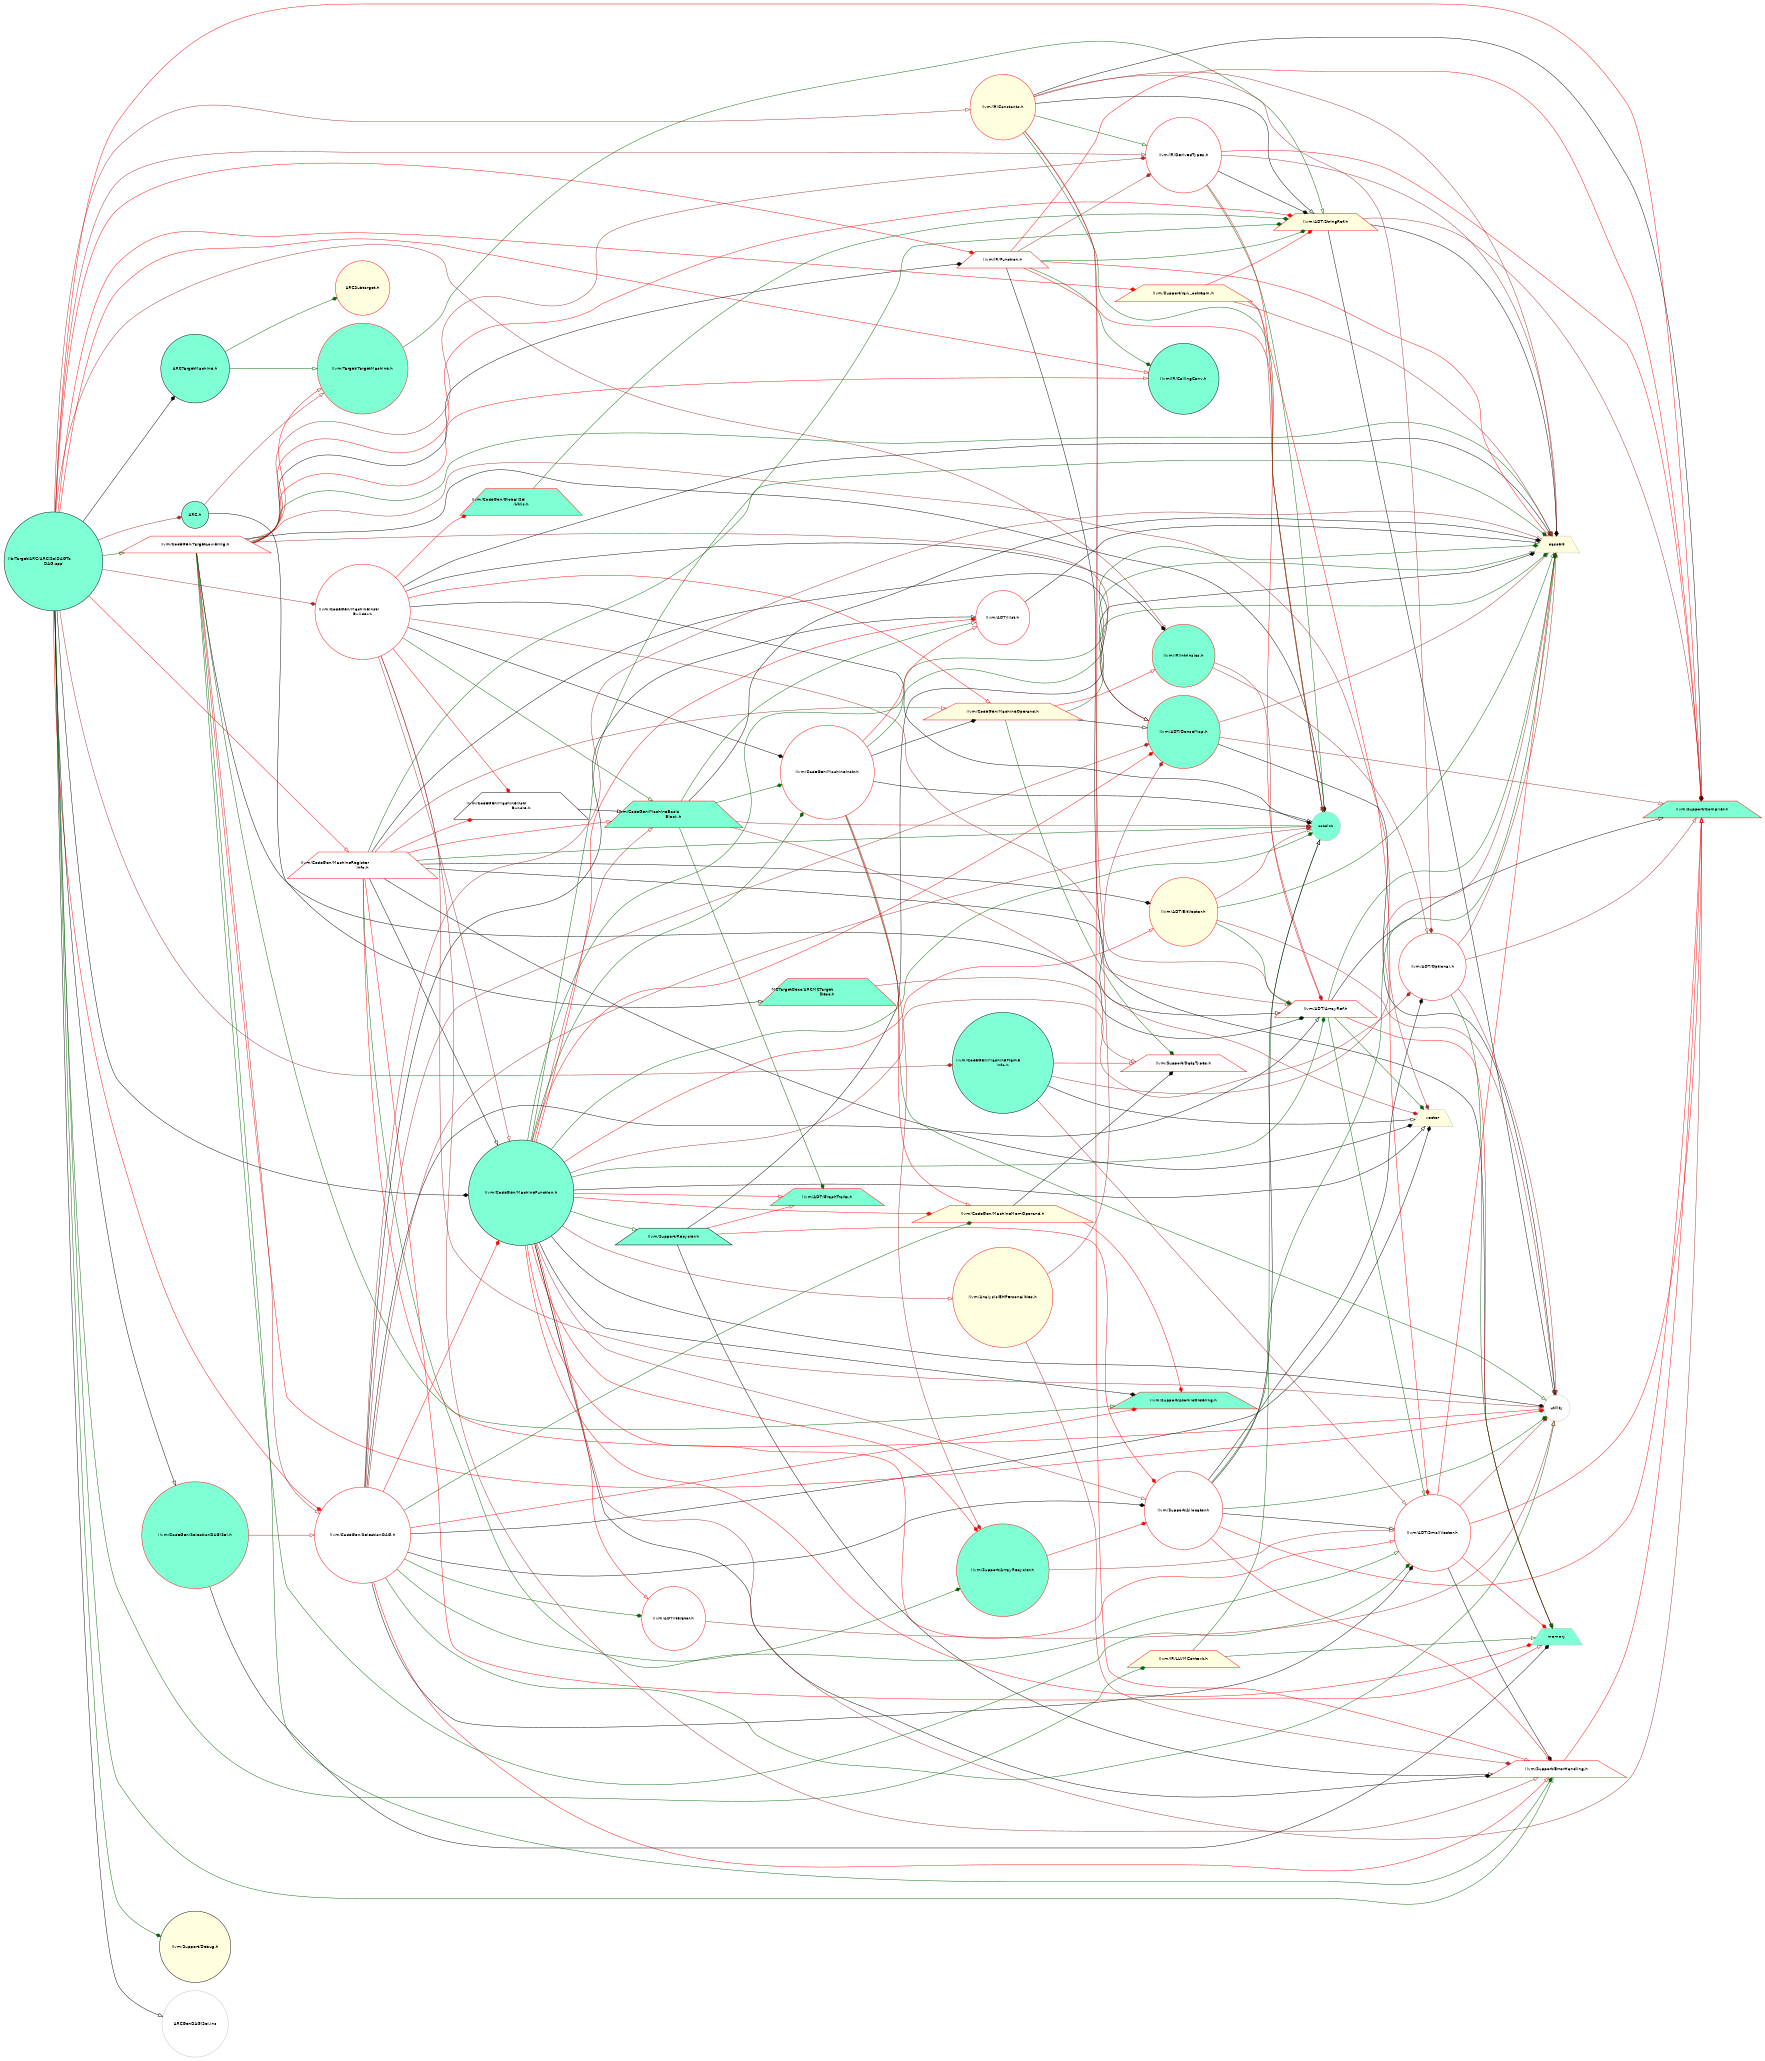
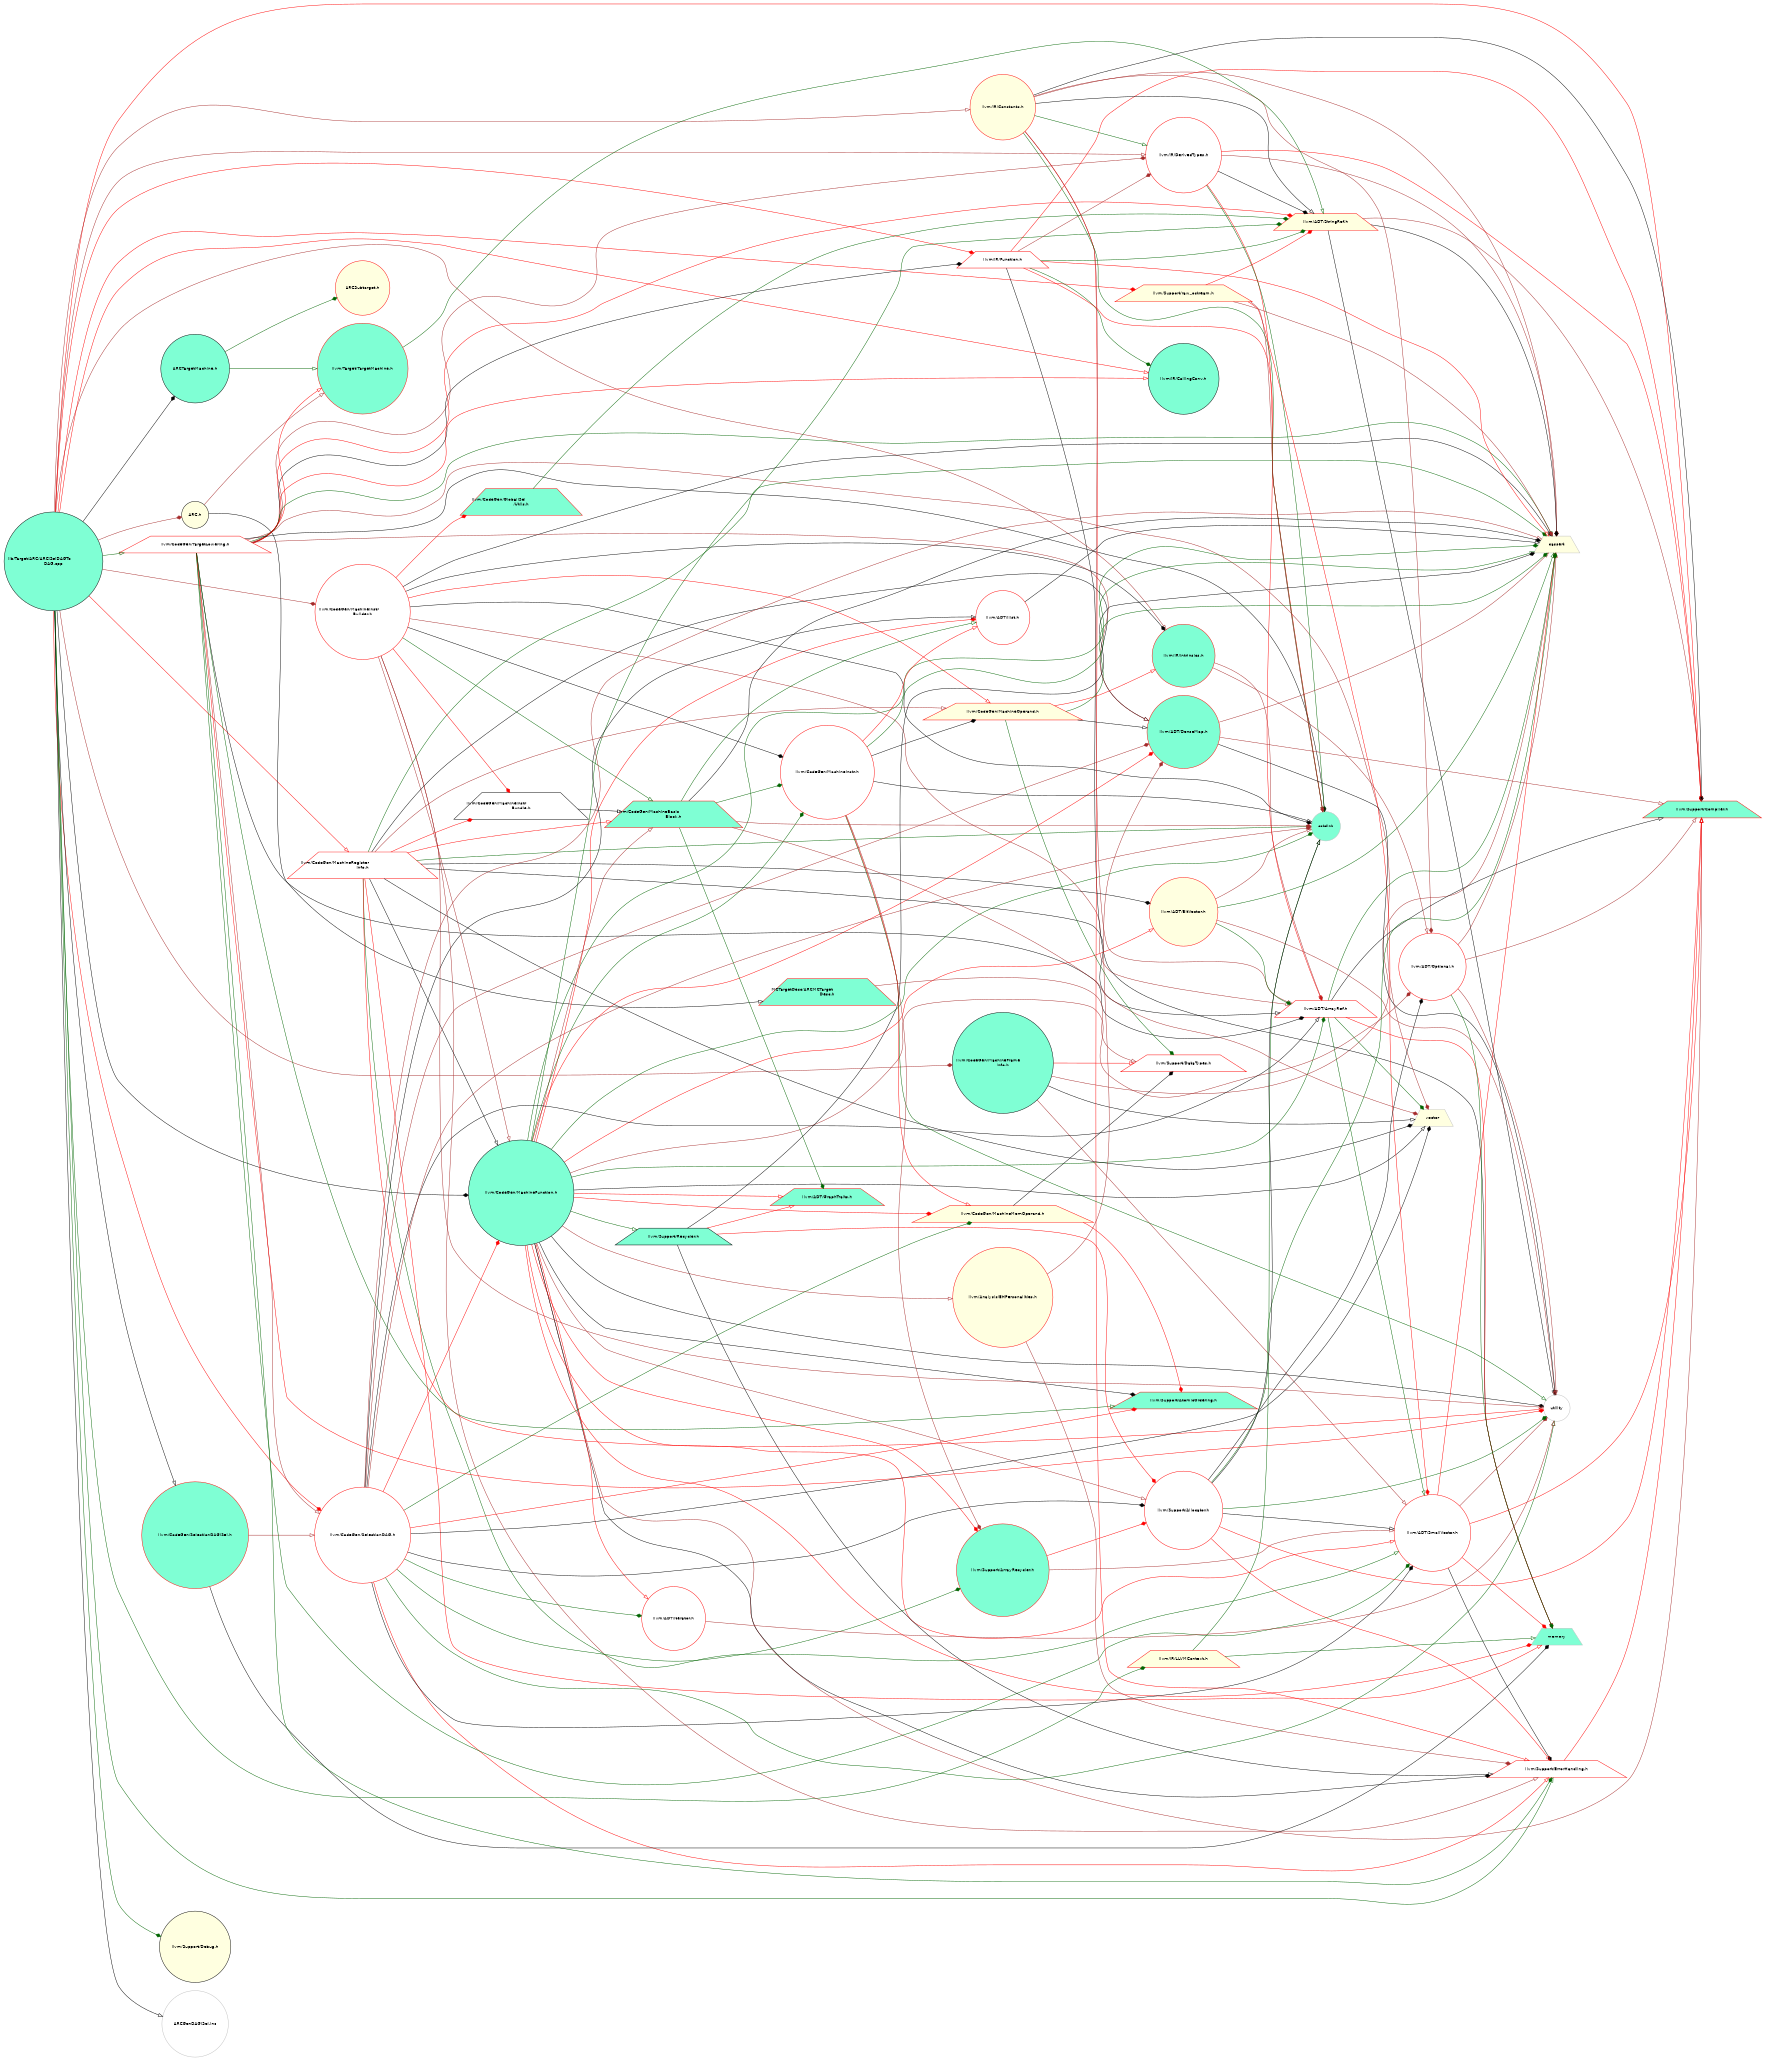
(195, 515) -> (195, 515)
